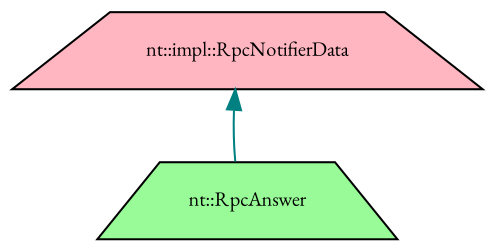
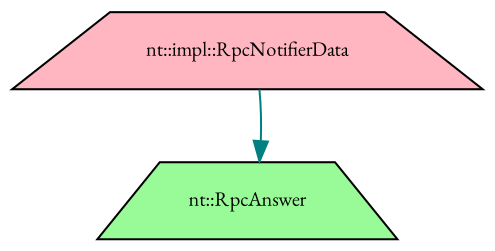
(234, 136) -> (261, 115)
